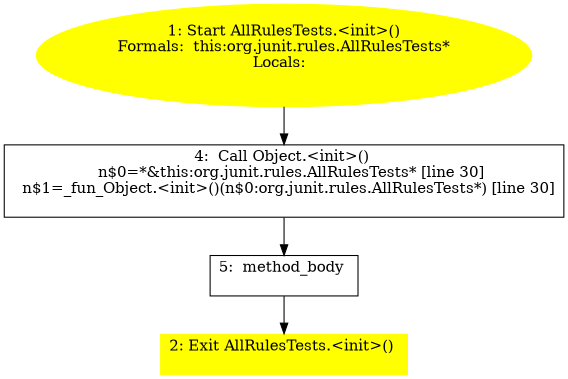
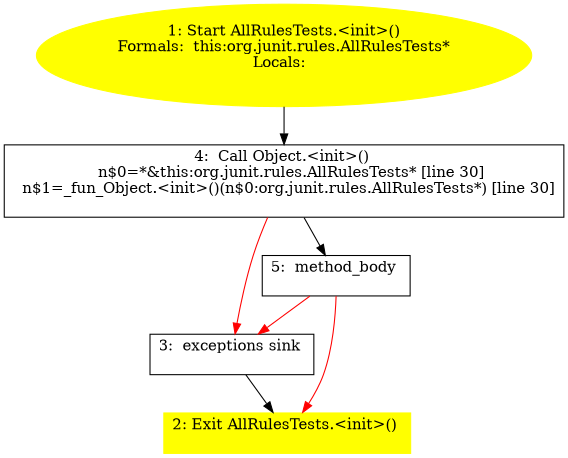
(284, 310) -> (330, 352)
none -> (232, 354)
